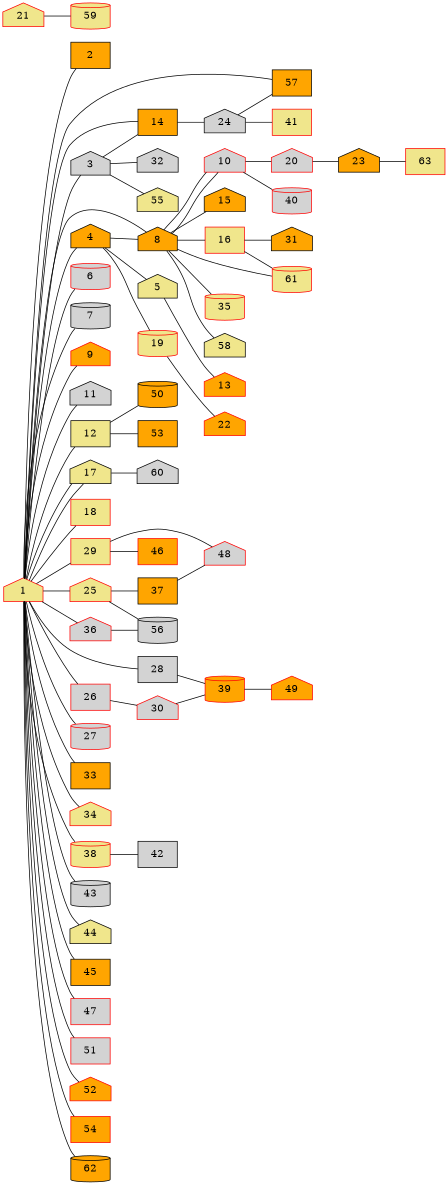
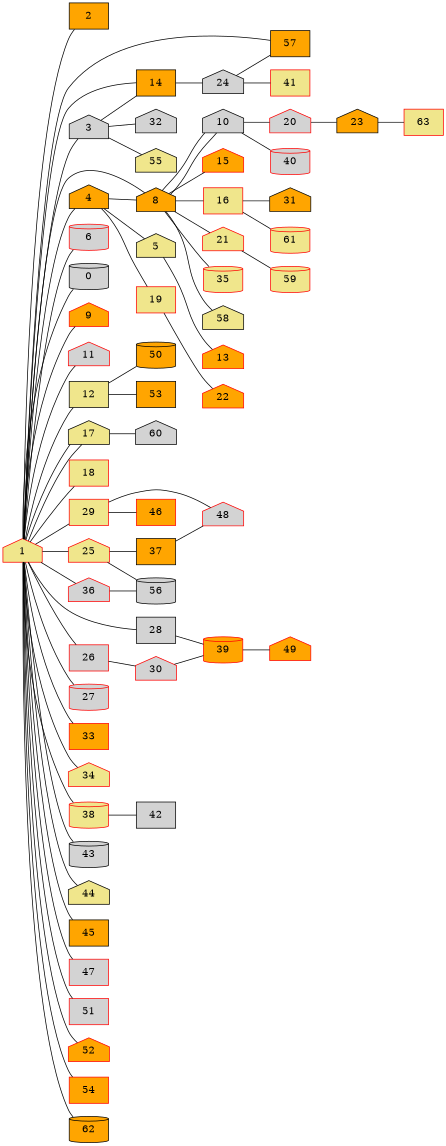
(225, 162) -> (223, 122)
(225, 201) -> (223, 162)
(224, 265) -> (192, 222)
(90, 316) -> (89, 277)
(158, 344) -> (156, 300)
(90, 394) -> (89, 355)
(90, 776) -> (89, 737)
